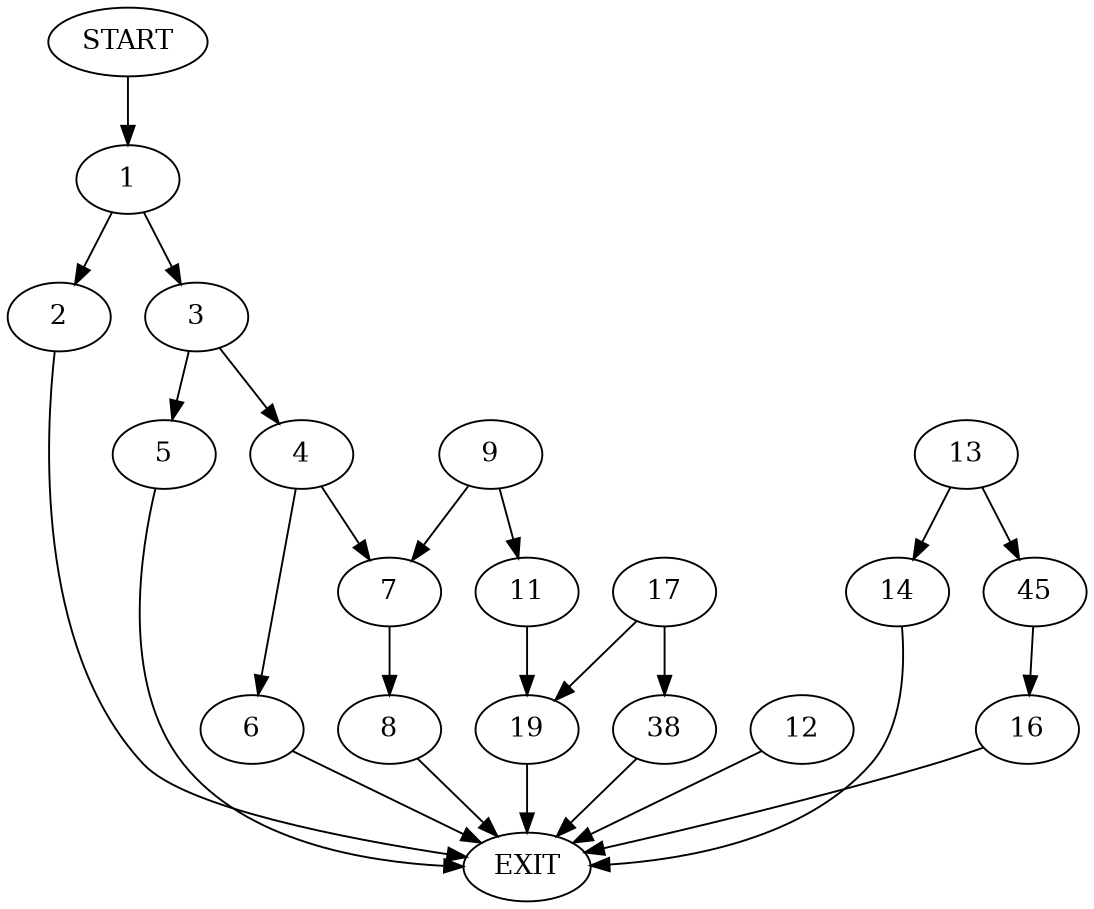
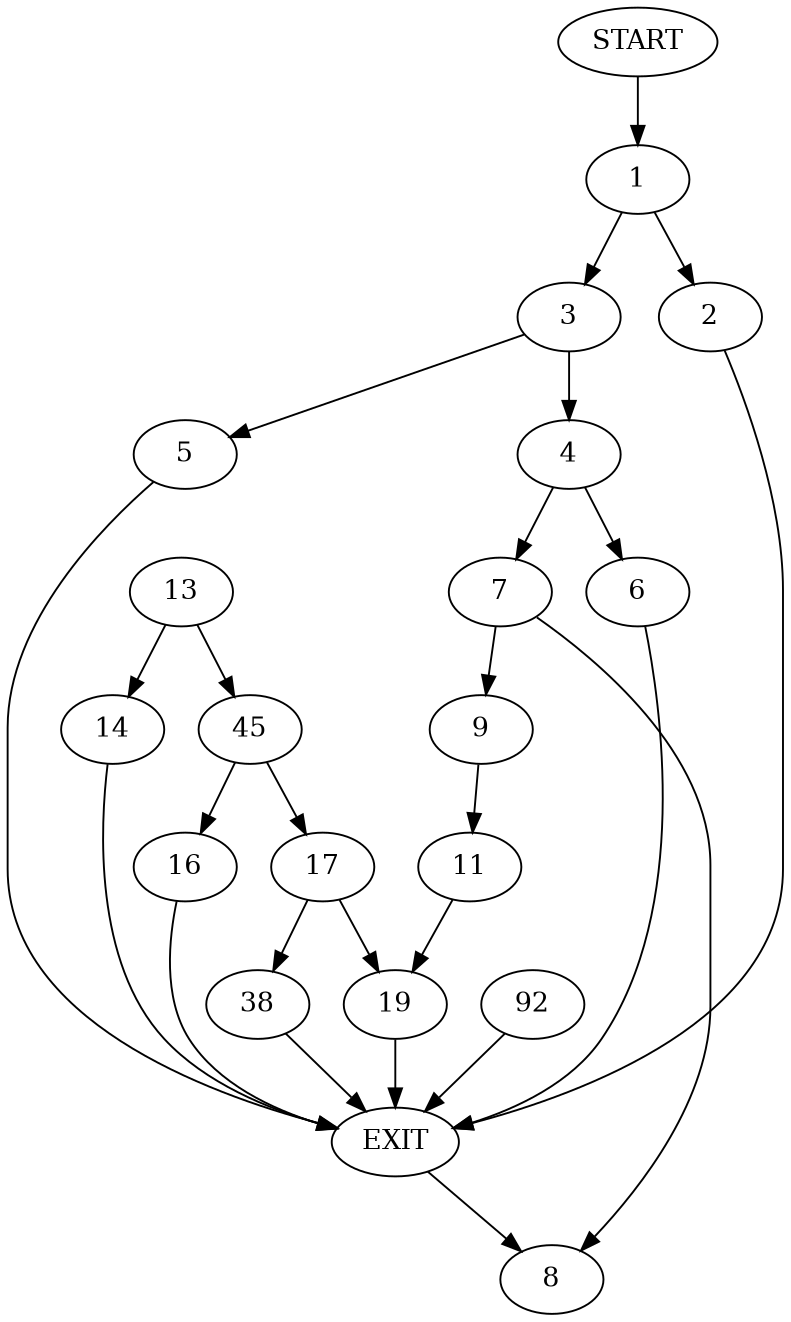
(446, 516) -> (492, 651)
(802, 730) -> (533, 1005)
none -> (282, 790)
(450, 790) -> (467, 1205)
